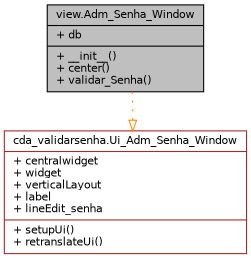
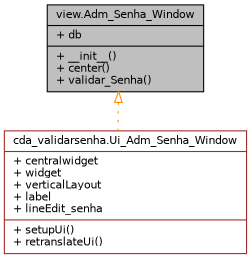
(133, 106) -> (118, 117)
